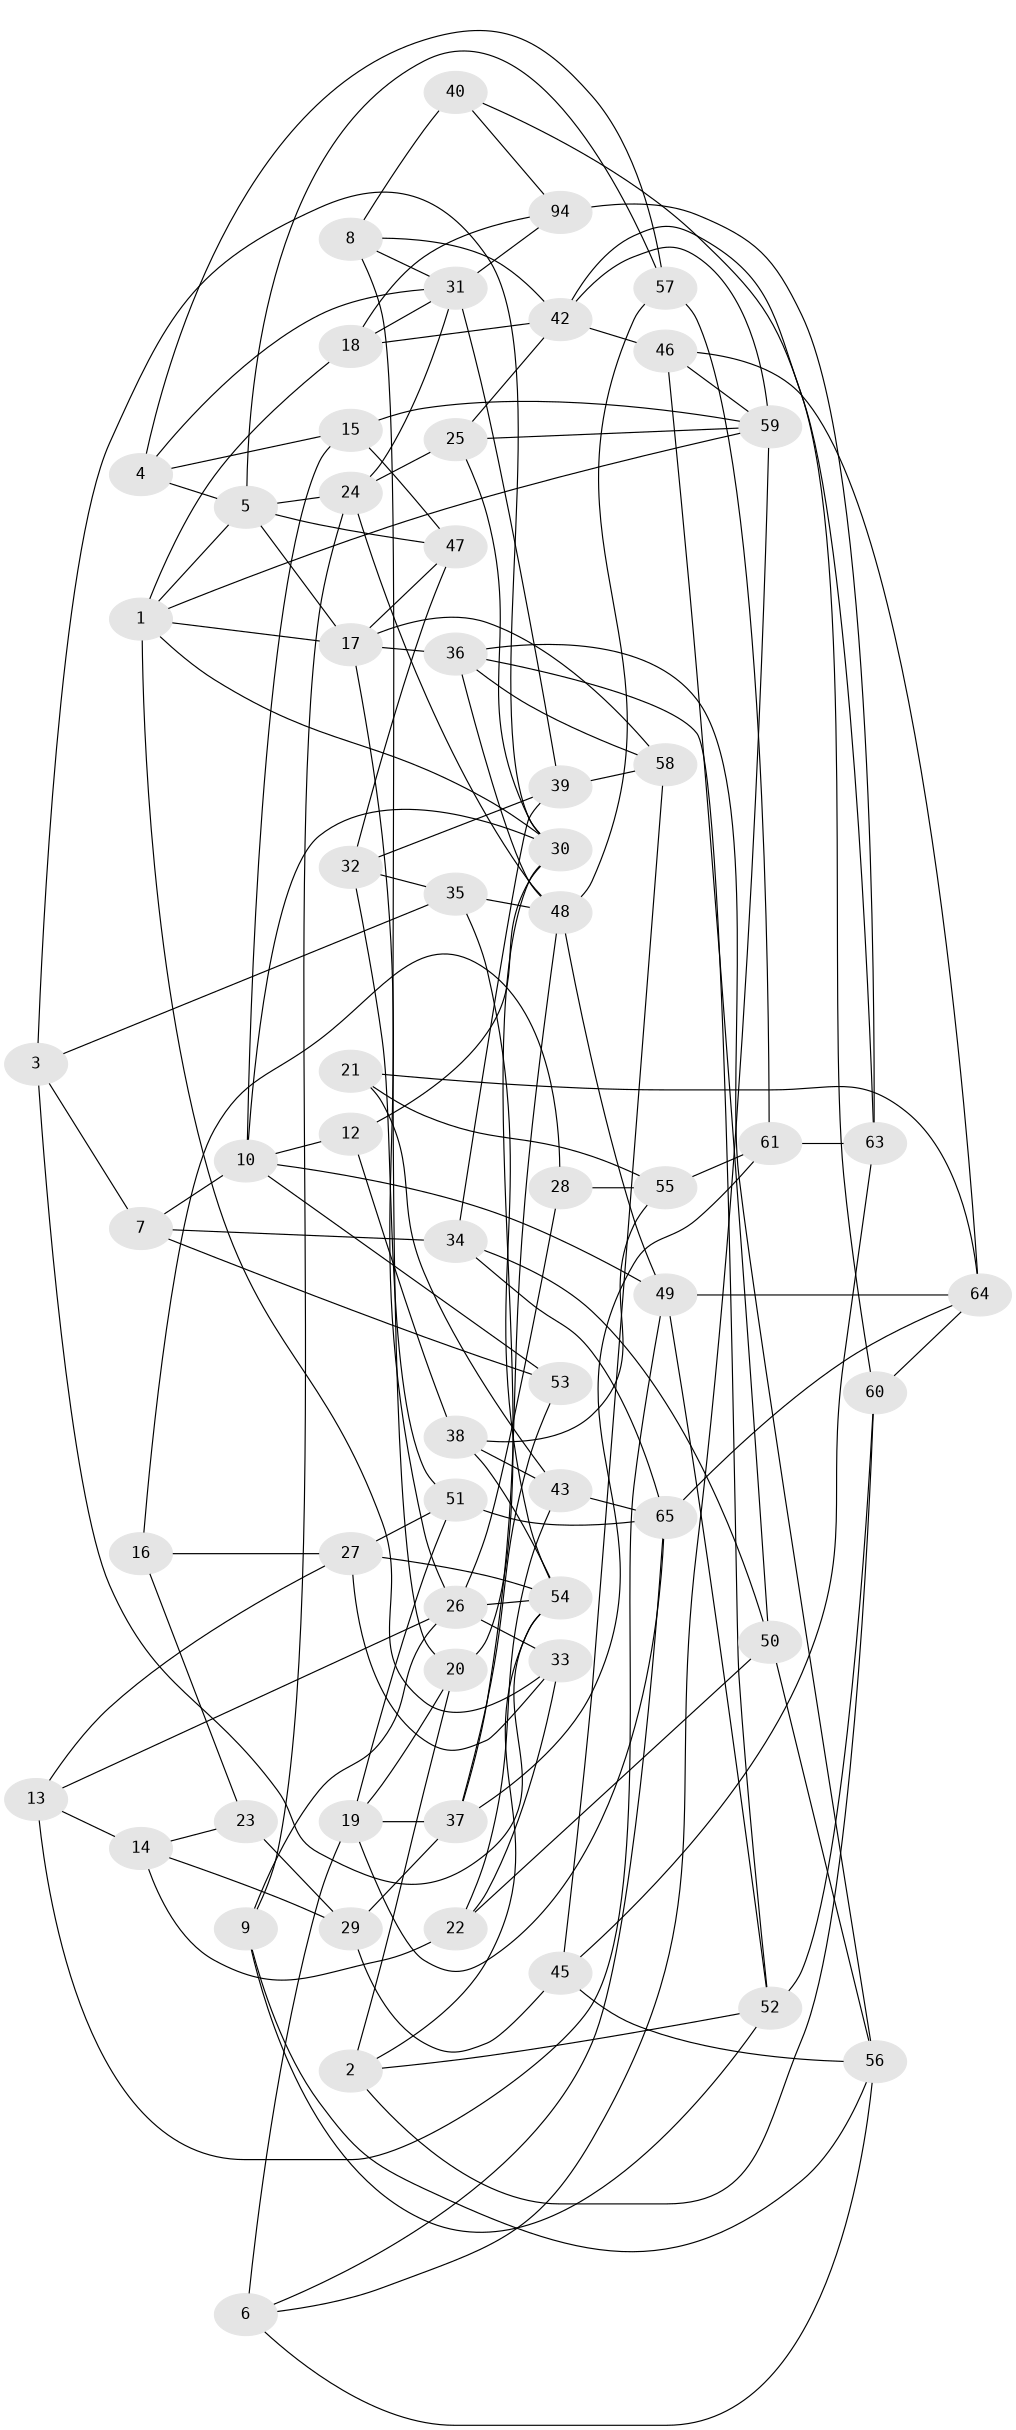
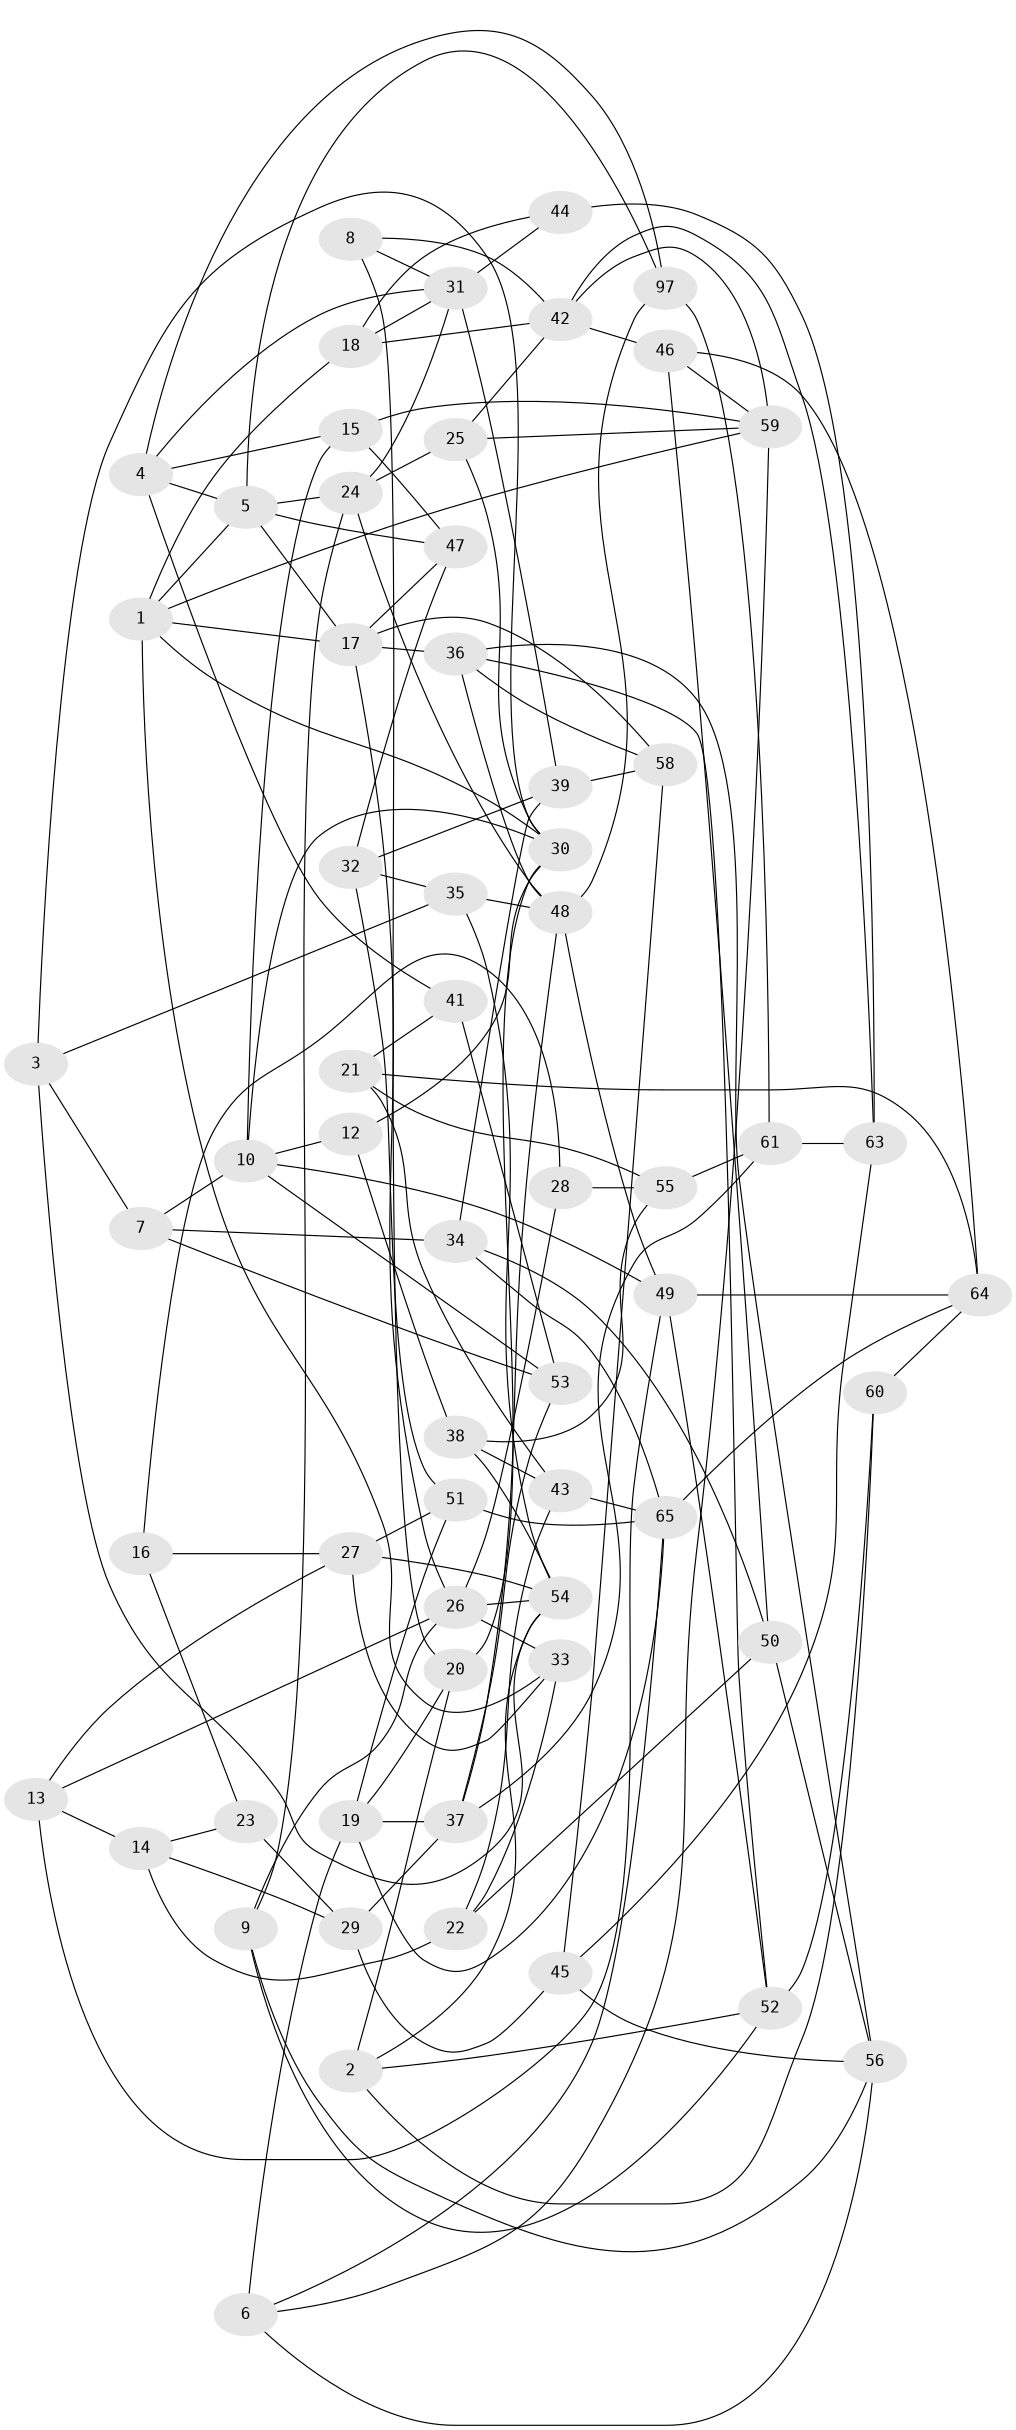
(456, 92) -> none
(560, 212) -> (560, 212)
(665, 288) -> (665, 288)
none -> (456, 1001)
